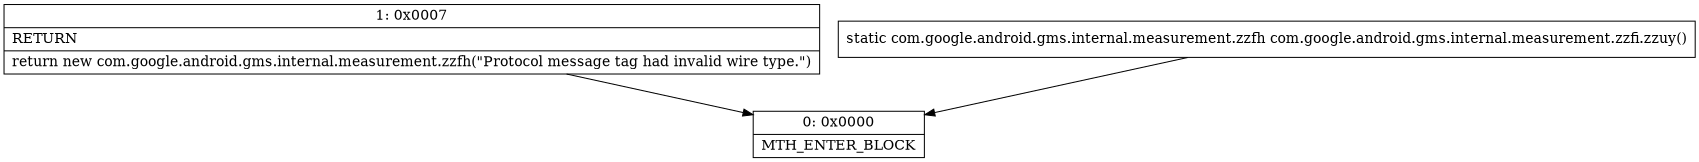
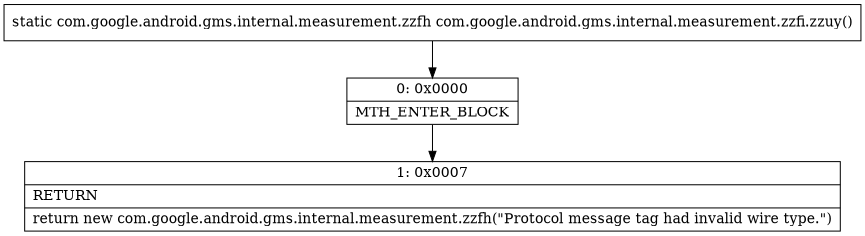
(655, 93) -> (432, 138)
